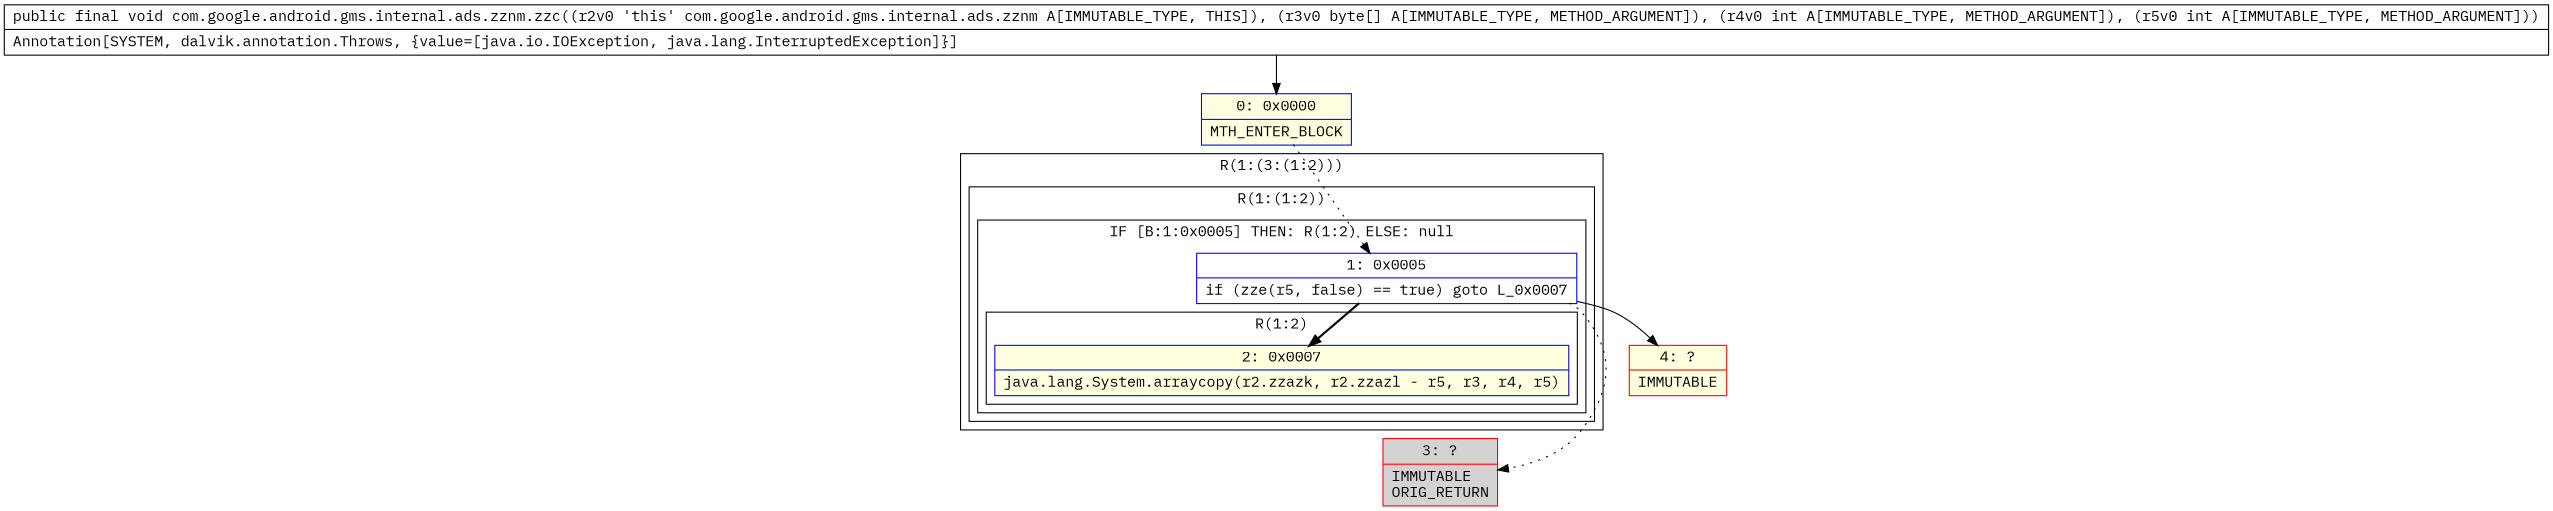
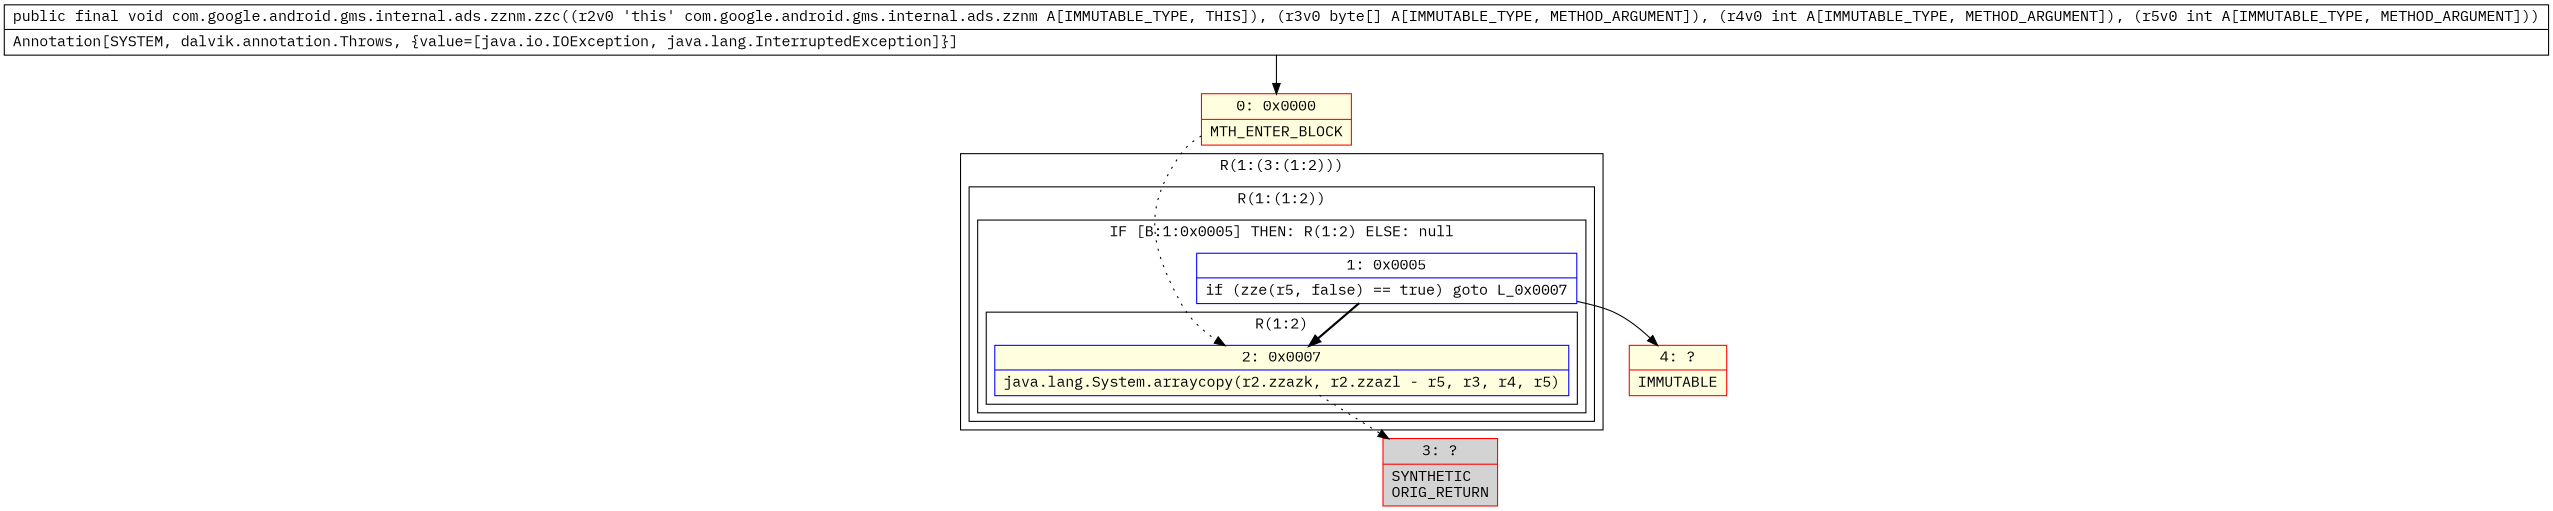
(1276, 119) -> (1276, 119)
(1329, 195) -> (1156, 240)
(1575, 437) -> (1350, 414)
(1432, 477) -> (1432, 477)
